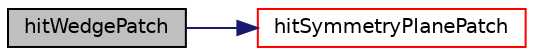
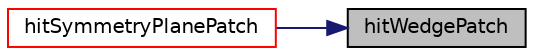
(212, 28) -> (302, 28)
